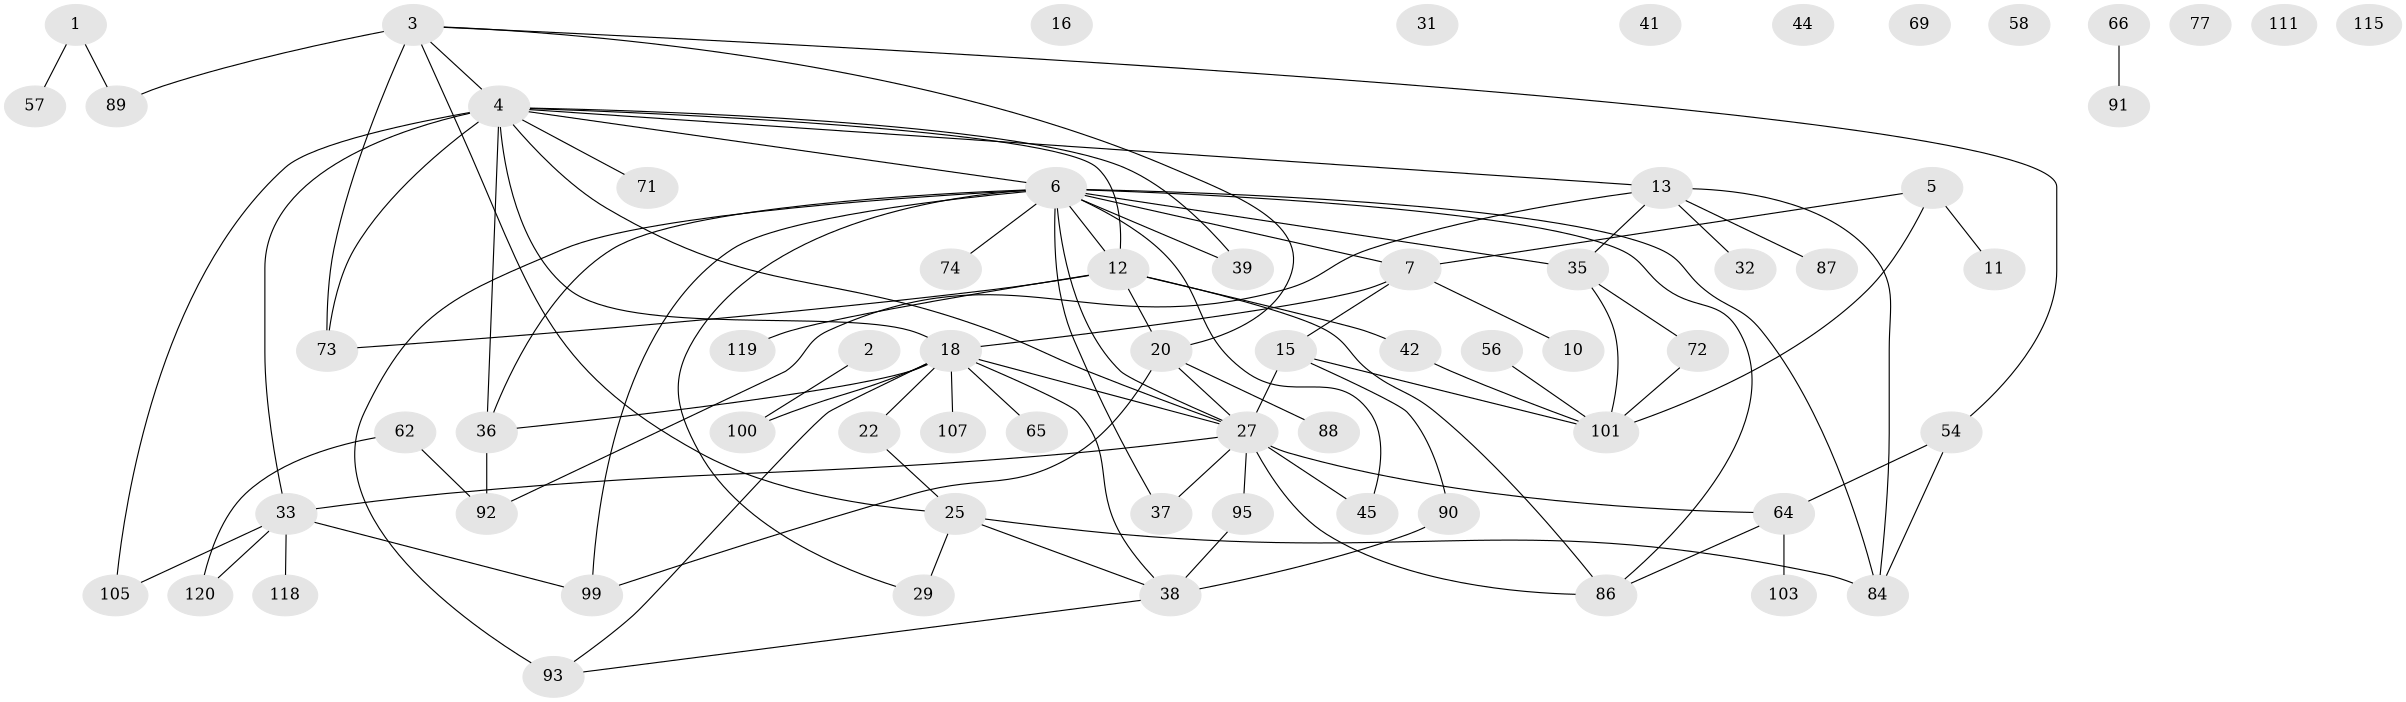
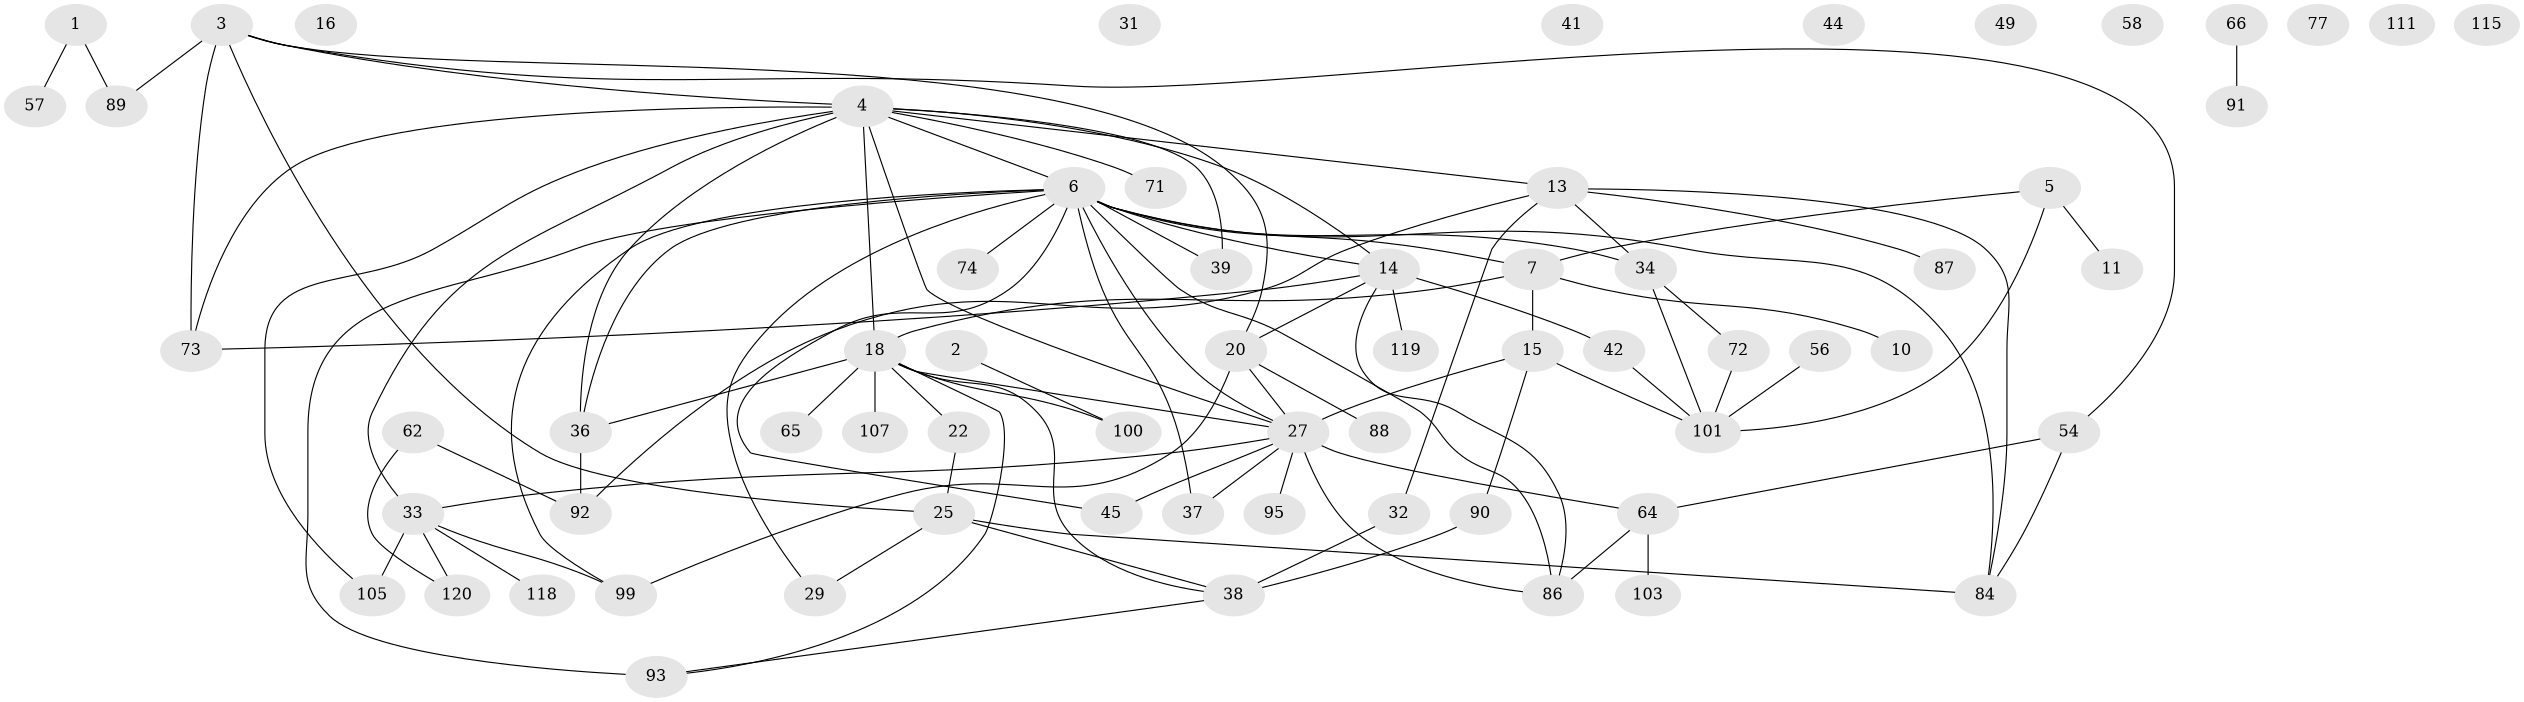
(1920, 25) -> (2006, 25)
(1118, 269) -> (1389, 269)
(1578, 269) -> (1646, 269)
(1207, 555) -> (1311, 557)
